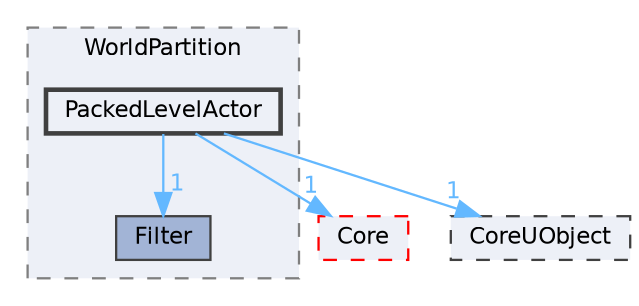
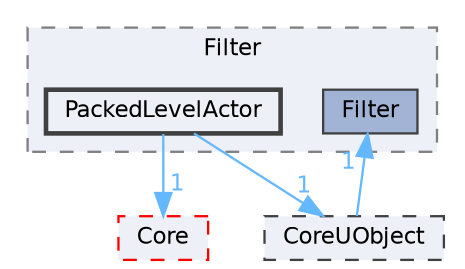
(163, 49) -> (232, 49)
(163, 163) -> (361, 187)
